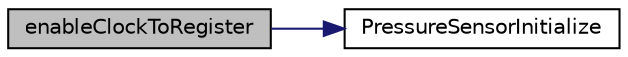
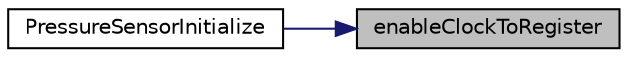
(297, 29) -> (309, 29)
